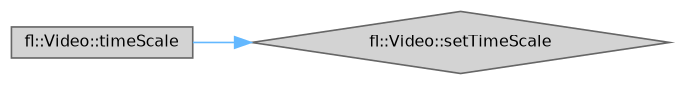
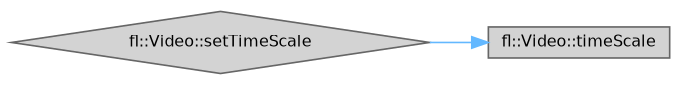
(214, 42) -> (451, 42)
